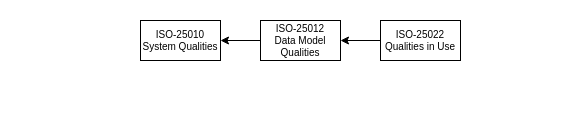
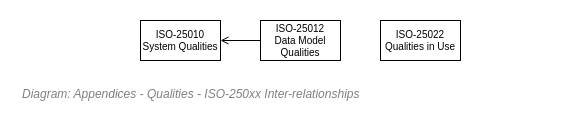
(228, 41) -> (226, 41)
(364, 41) -> none
none -> (281, 91)
